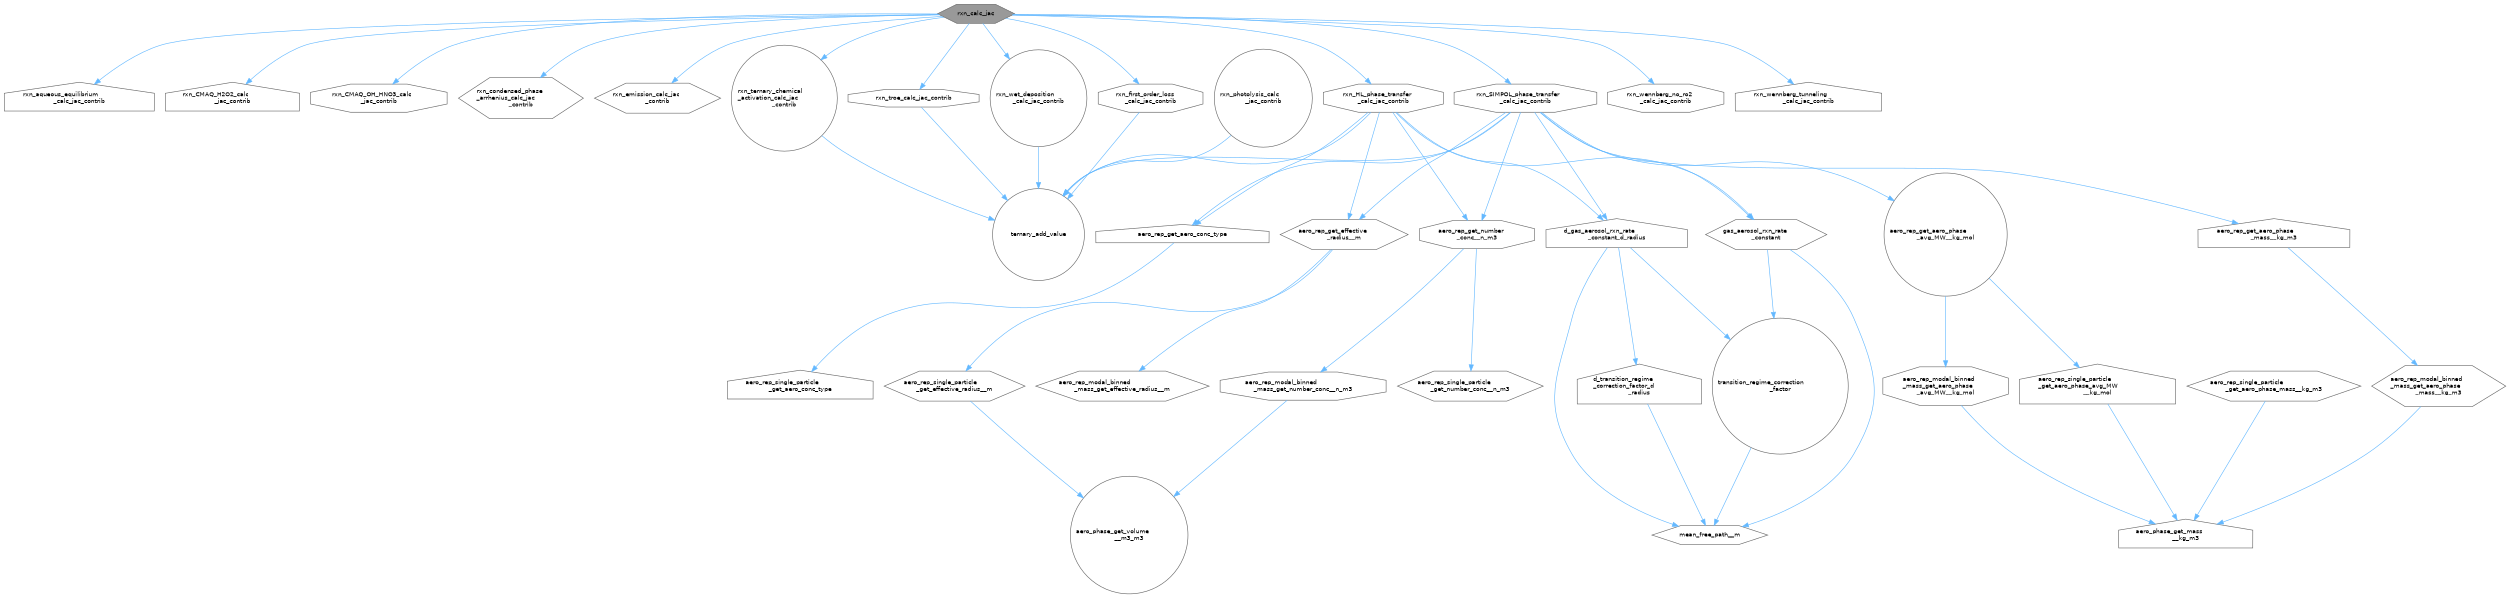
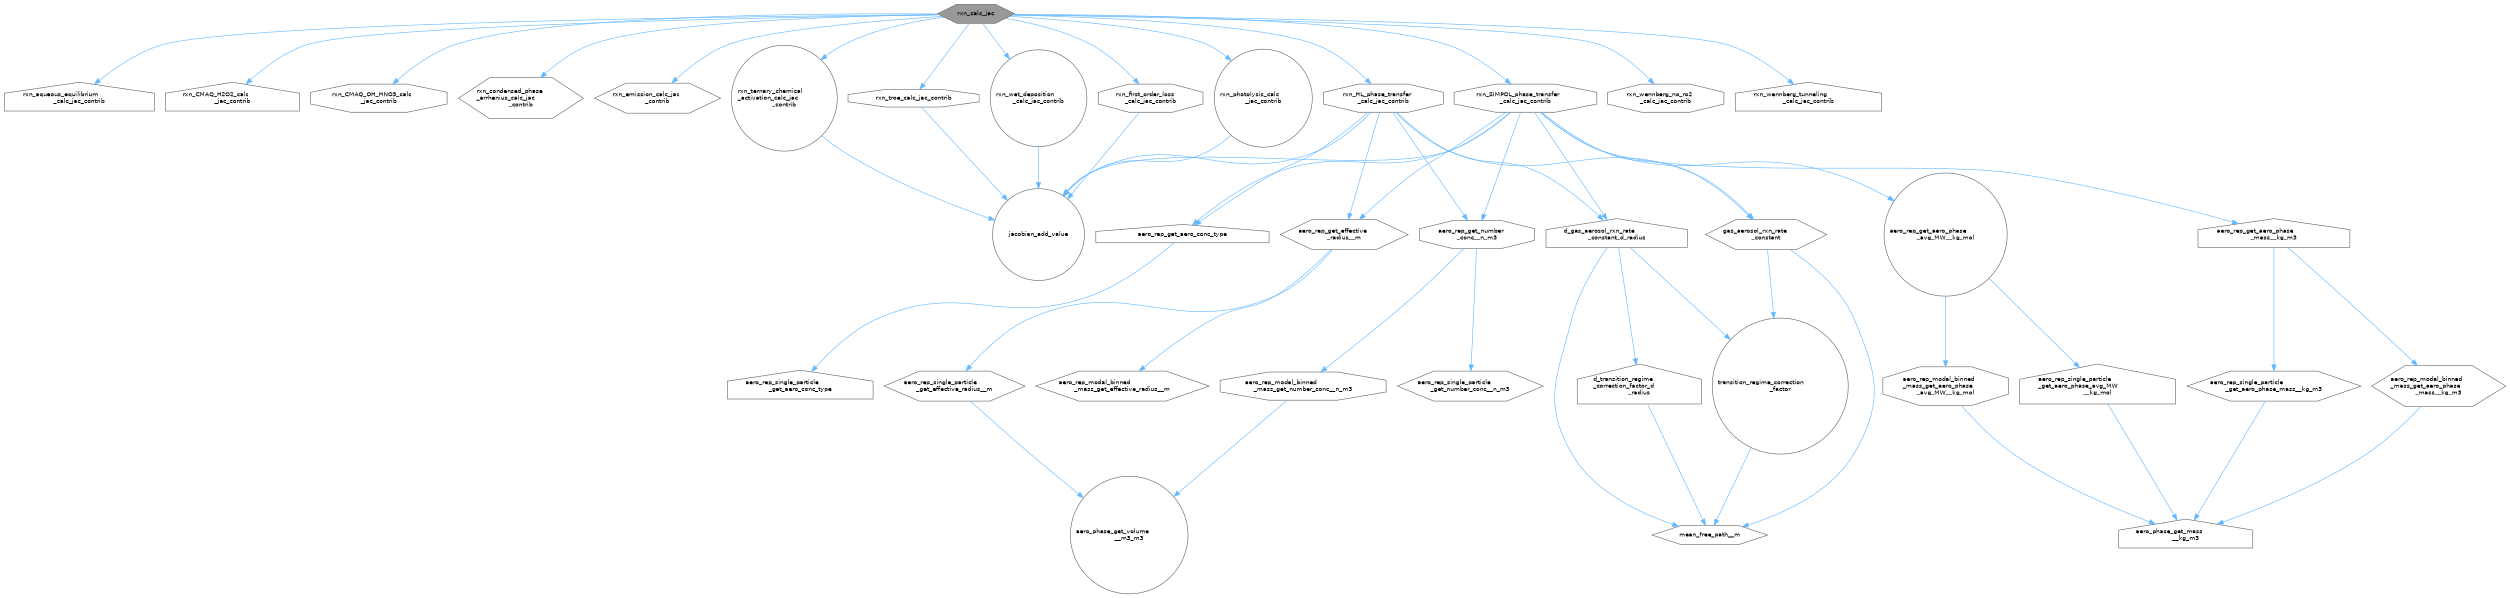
none -> (1121, 26)
(1038, 235) -> (1038, 235)
none -> (2274, 306)
